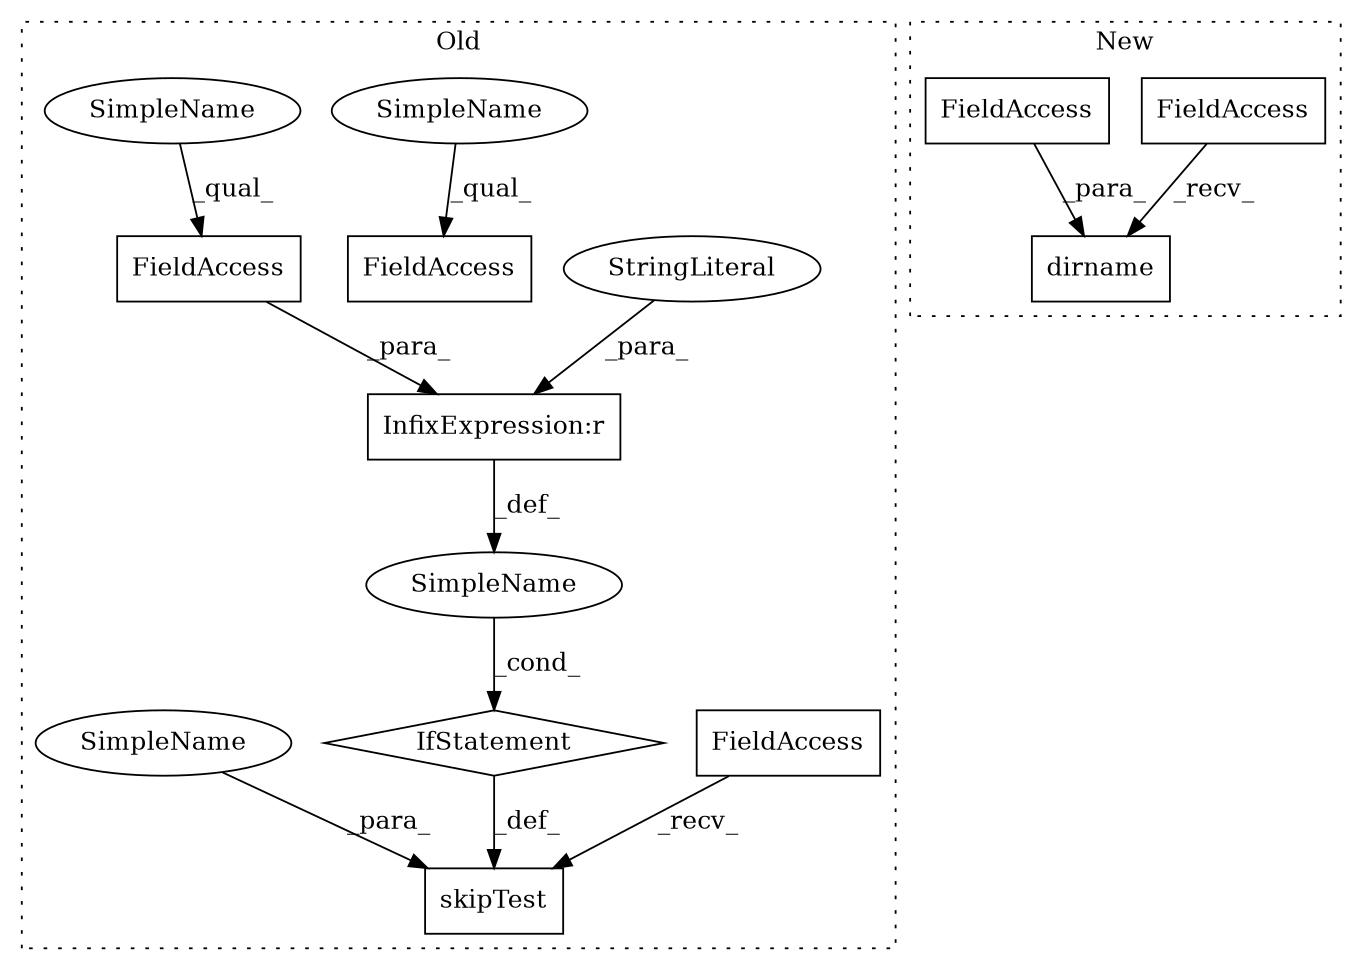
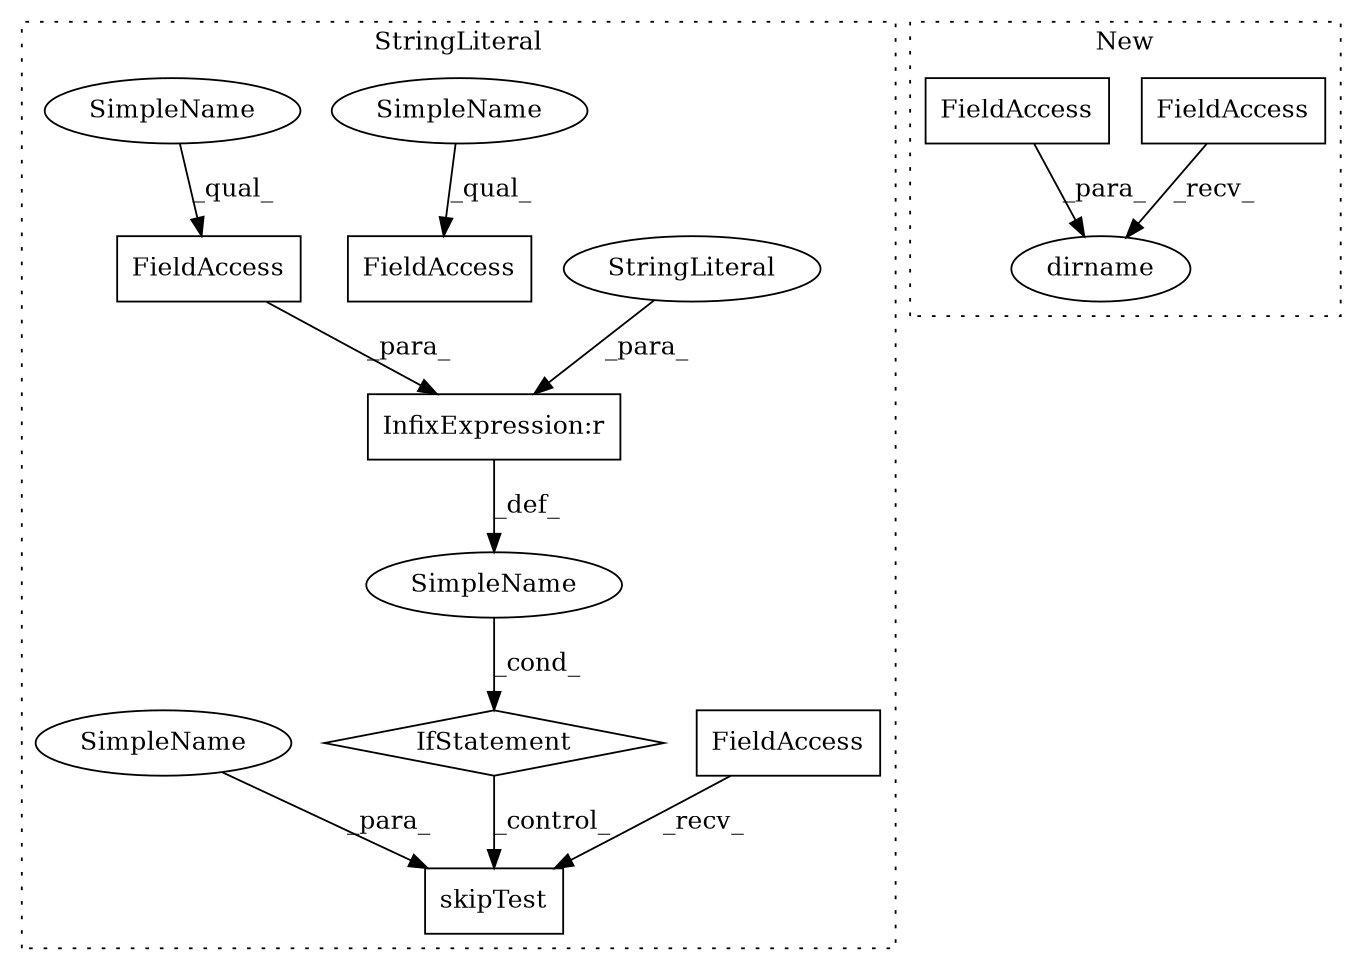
(459, 43) -> (459, 43)
(1101, 269) -> (1101, 269)
(528, 822) -> (552, 822)
